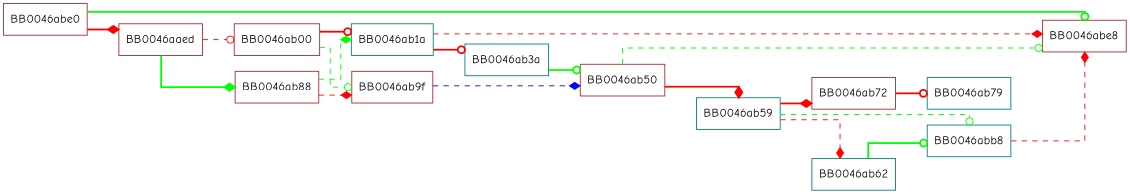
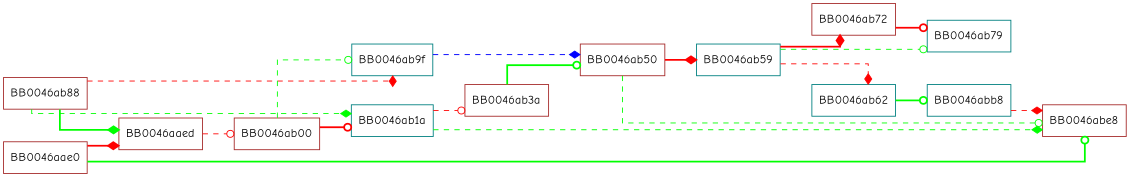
(45, 19) -> (45, 158)
(733, 34) -> (733, 130)
(446, 50) -> (446, 111)
(507, 60) -> (507, 100)
(177, 87) -> (74, 130)
(392, 87) -> (392, 60)
(877, 114) -> (850, 49)
